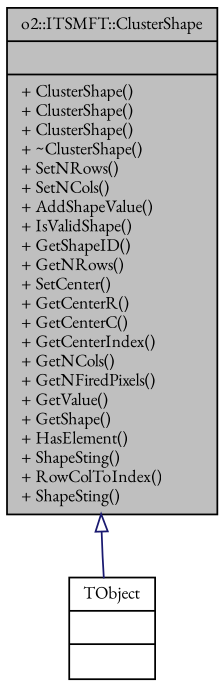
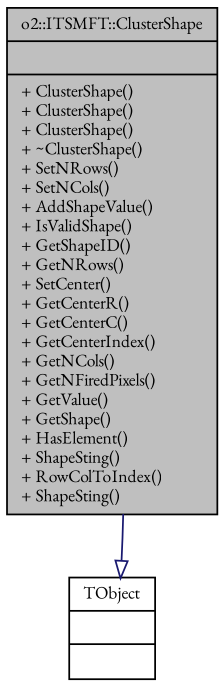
(103, 555) -> (123, 537)
